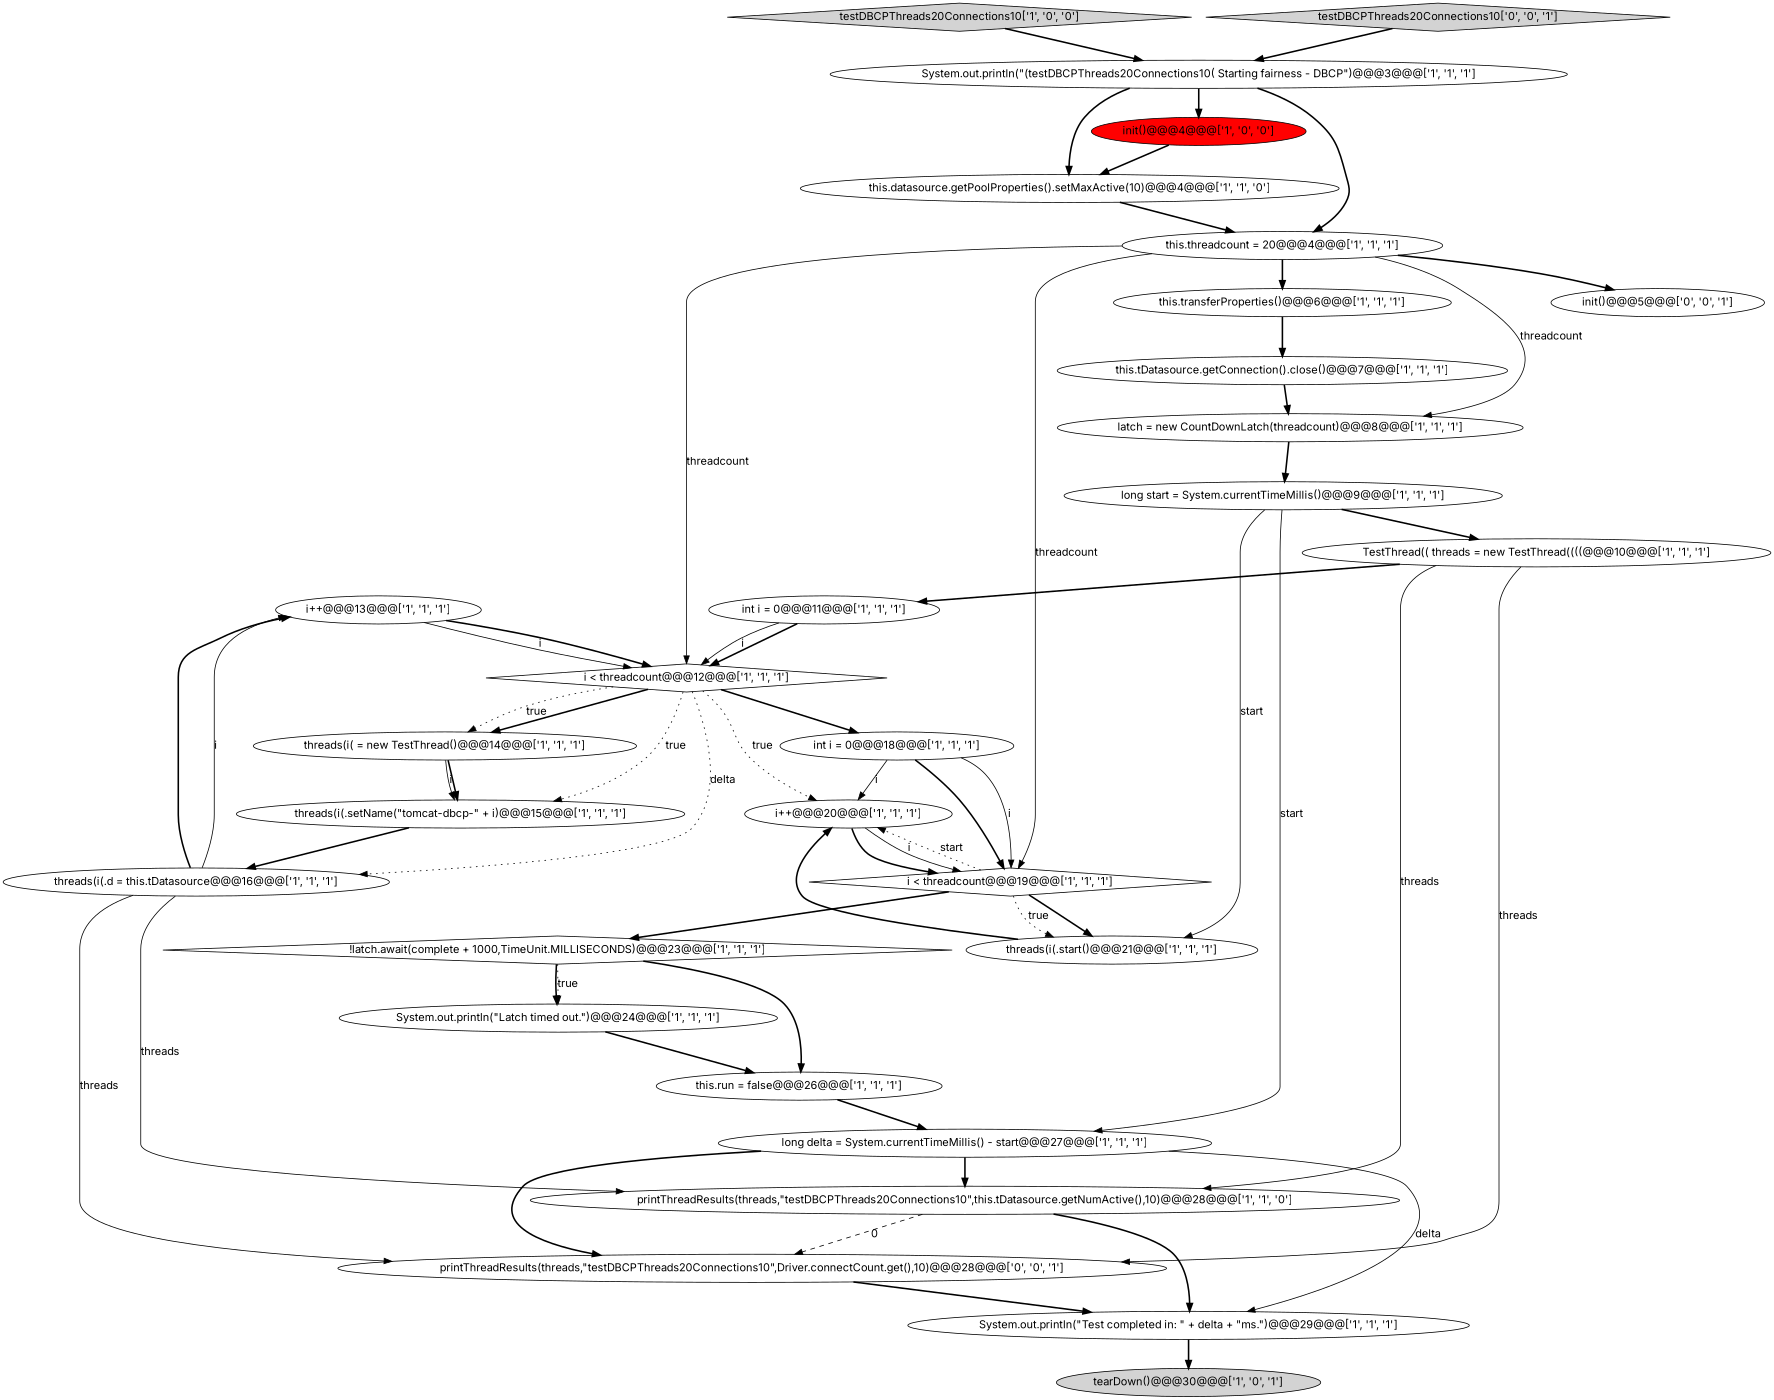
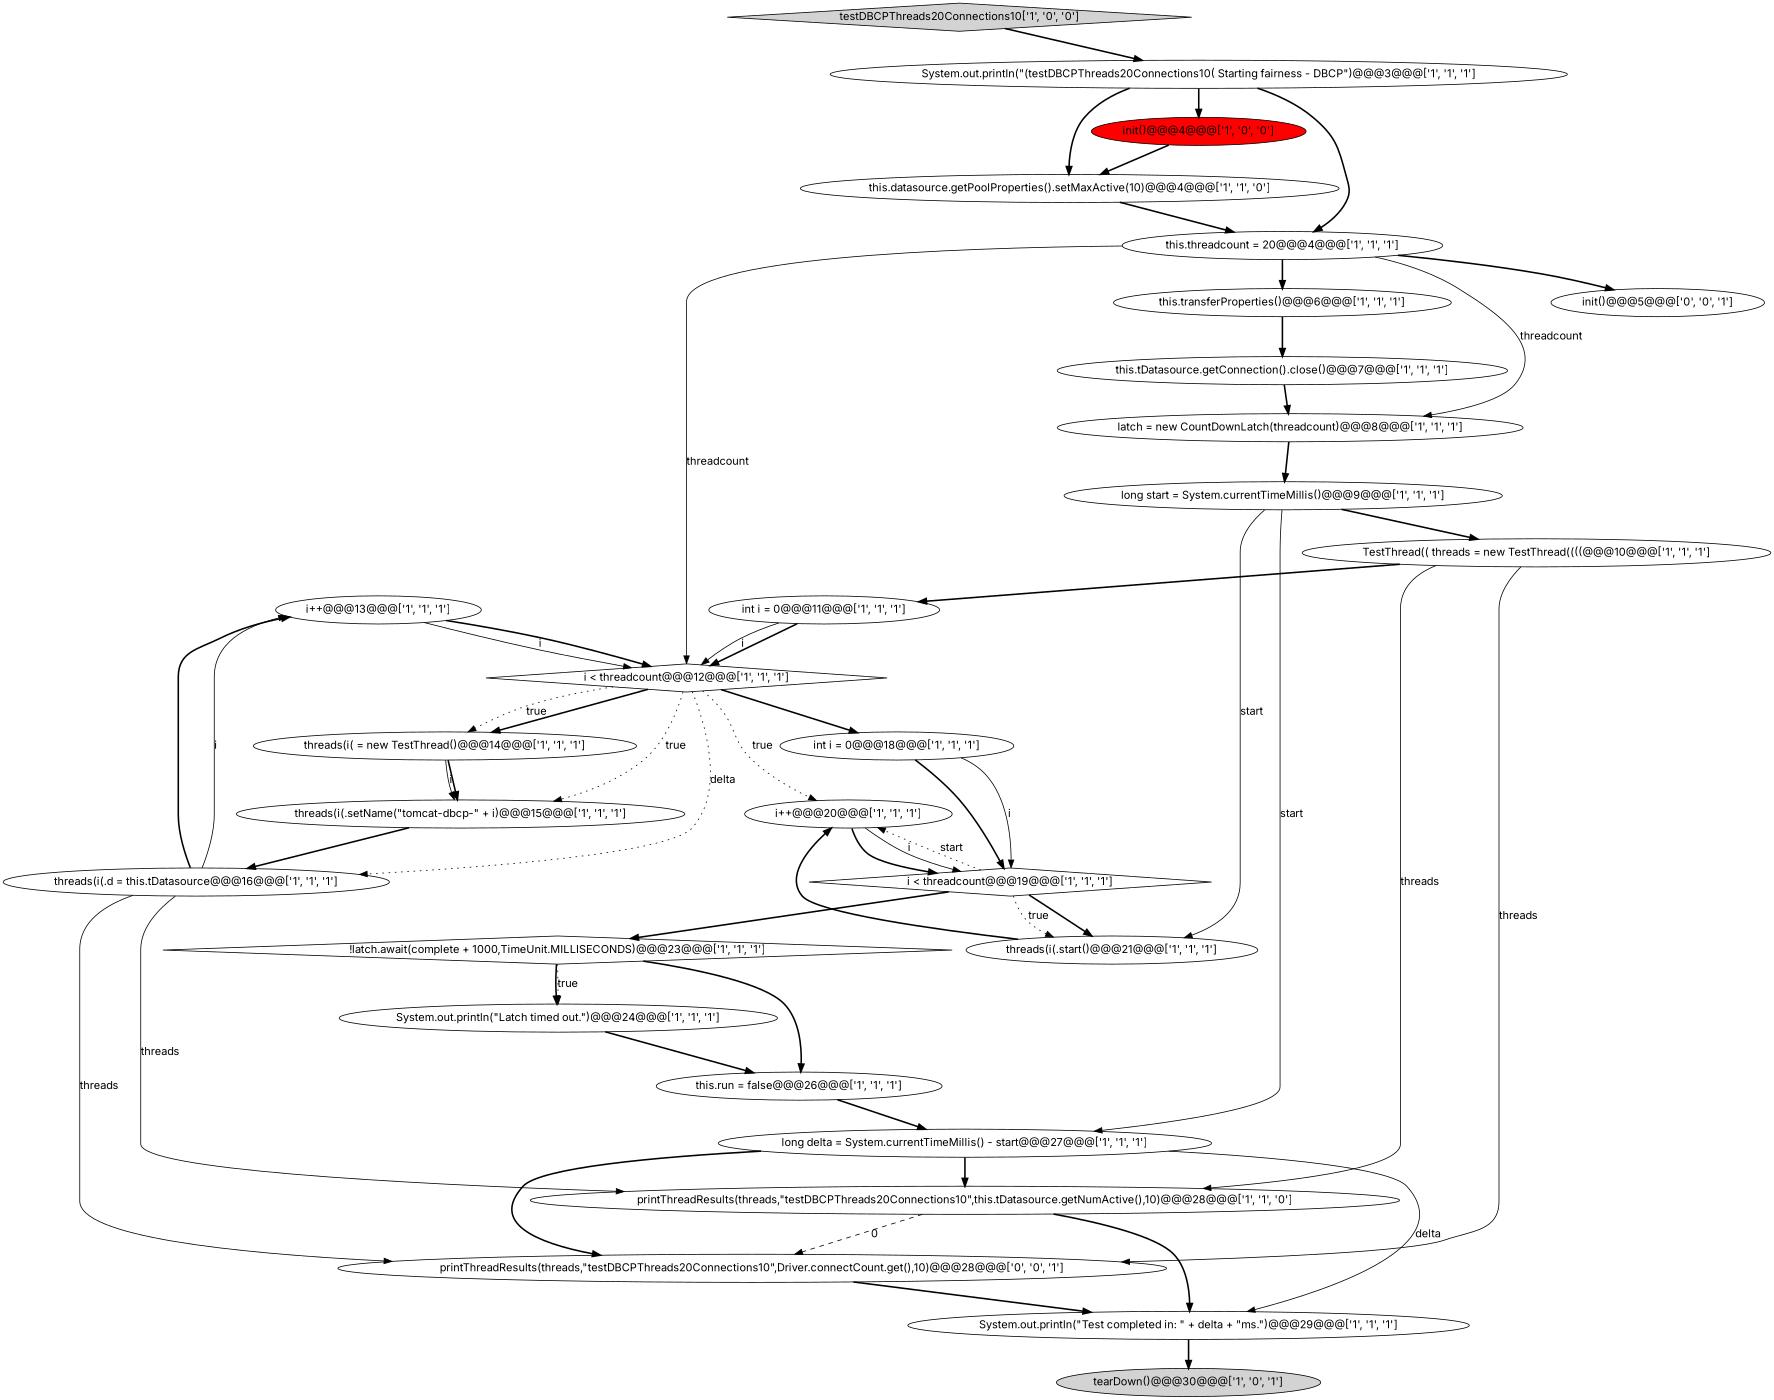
(1438, 17) -> none
(1035, 516) -> none
(875, 777) -> none
